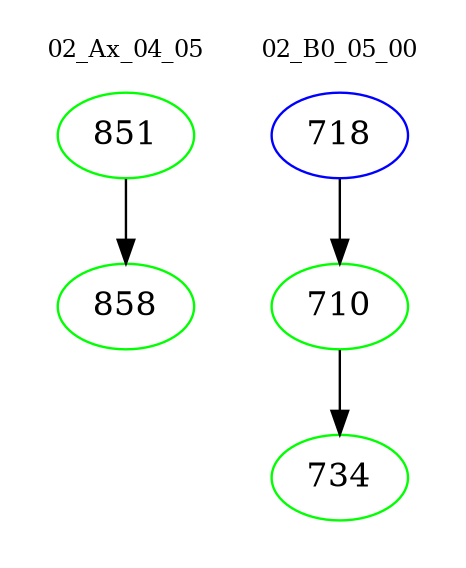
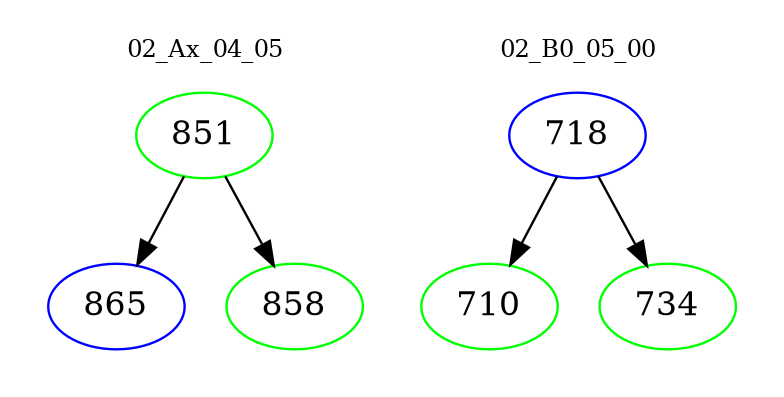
none -> (116, 307)
(340, 380) -> (617, 210)
